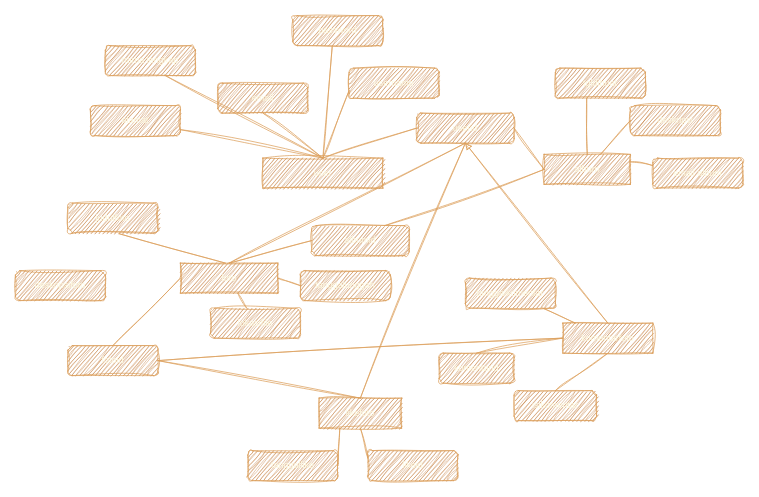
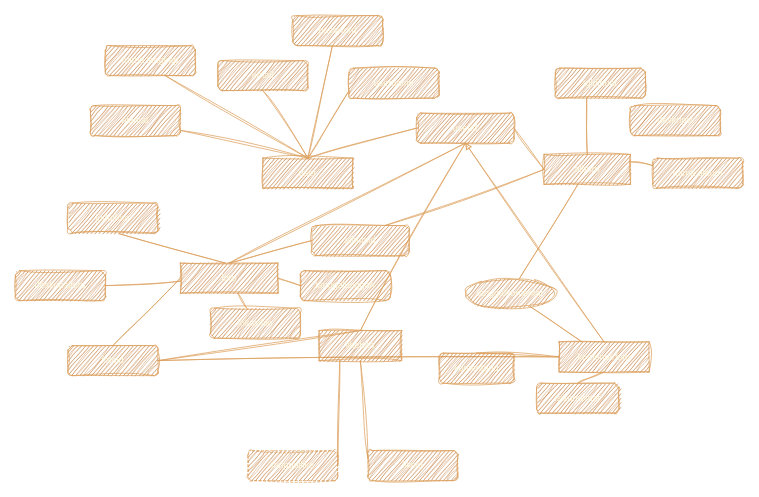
(263, 98) -> (263, 75)
(615, 138) -> (549, 231)
(323, 173) -> (308, 173)
(698, 173) -> (698, 173)
none -> (140, 283)
(510, 293) -> (510, 293)
(608, 338) -> (604, 357)
(555, 405) -> (578, 398)
(360, 413) -> (360, 345)
(293, 465) -> (293, 465)
